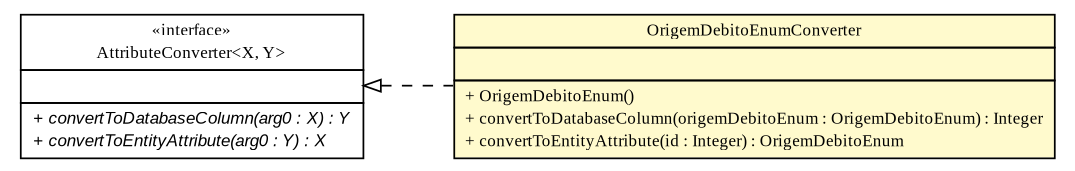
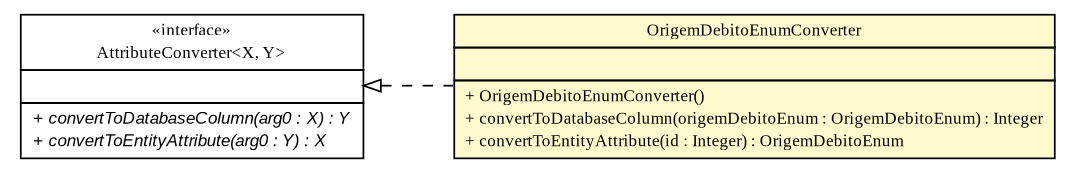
(550, 96) -> (585, 96)
